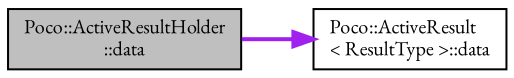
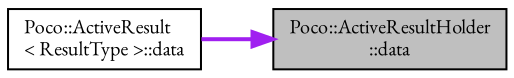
(268, 39) -> (227, 39)
